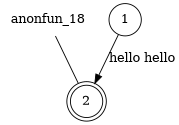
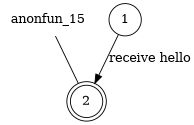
(48, 20) -> (48, 20)
(142, 59) -> (150, 59)
